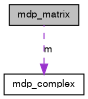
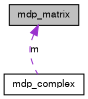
(44, 45) -> (30, 55)
